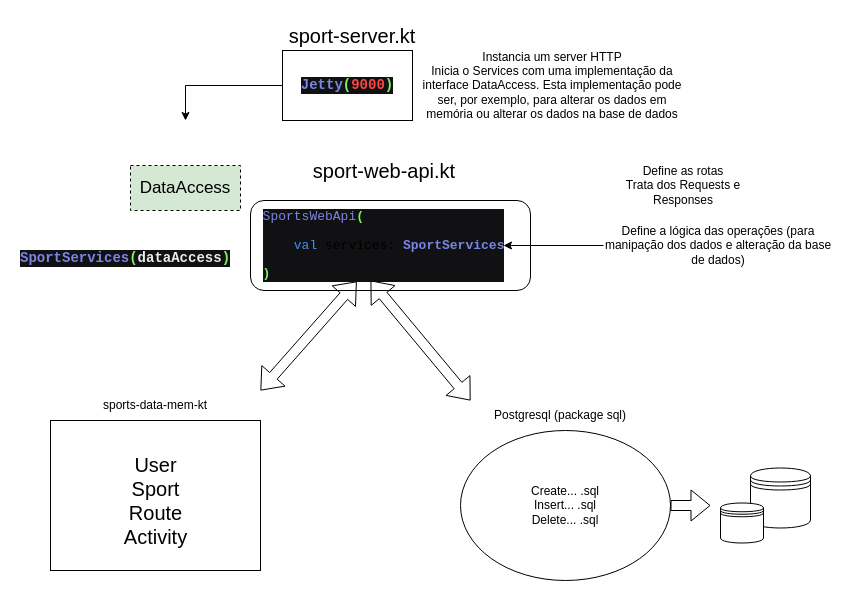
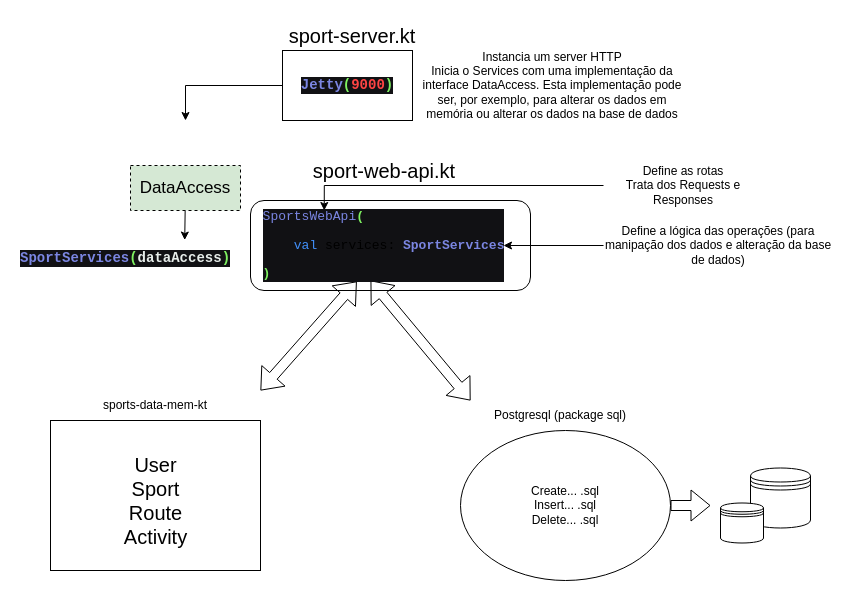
none -> (455, 186)
none -> (185, 222)
